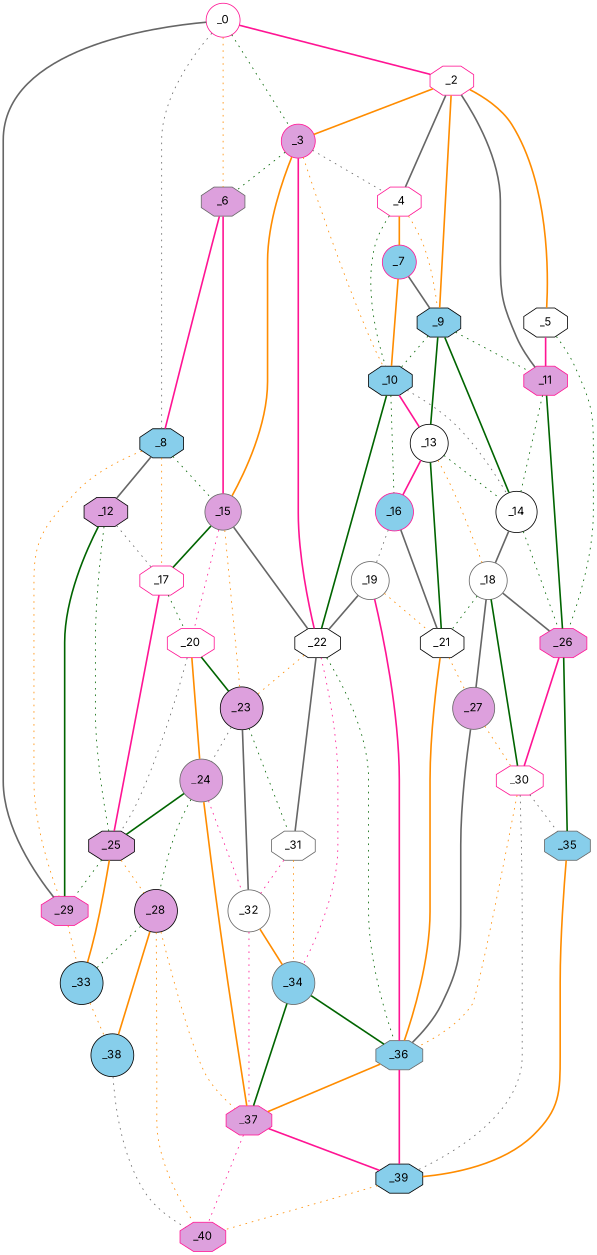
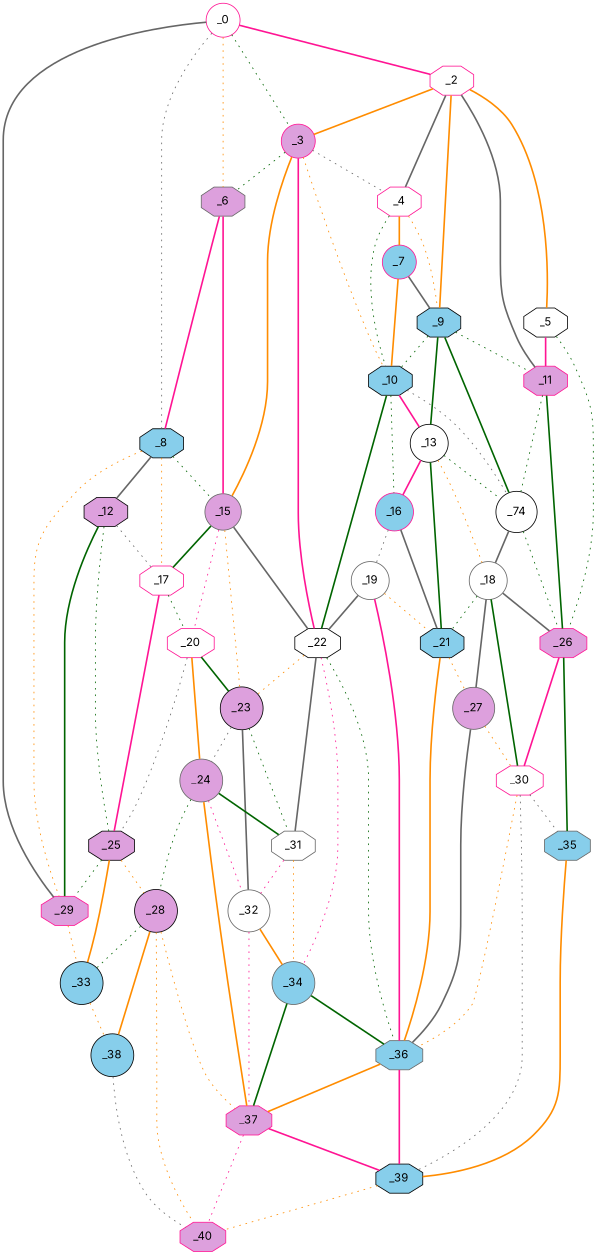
(517, 512) -> (517, 512)
(442, 643) -> (442, 643)
(155, 814) -> (252, 816)
